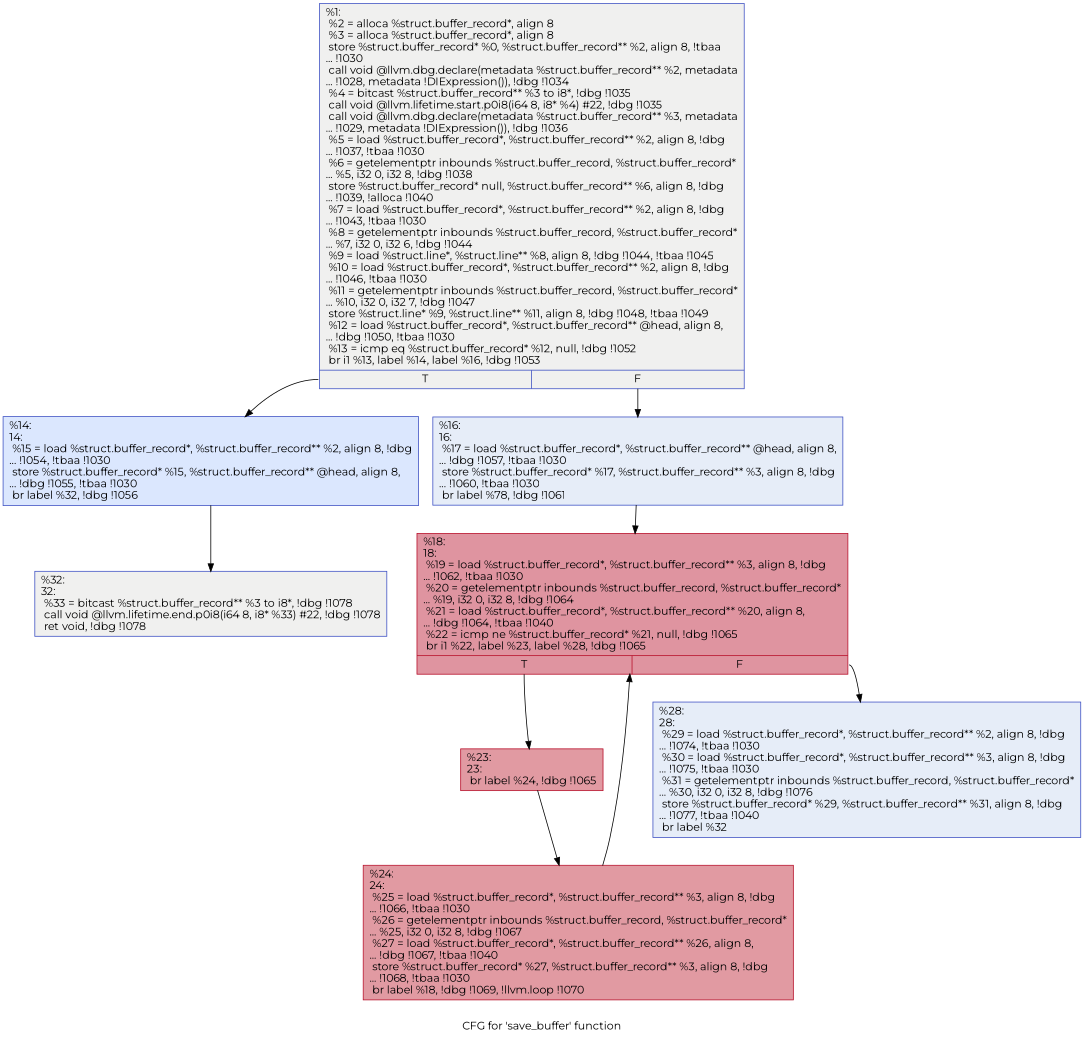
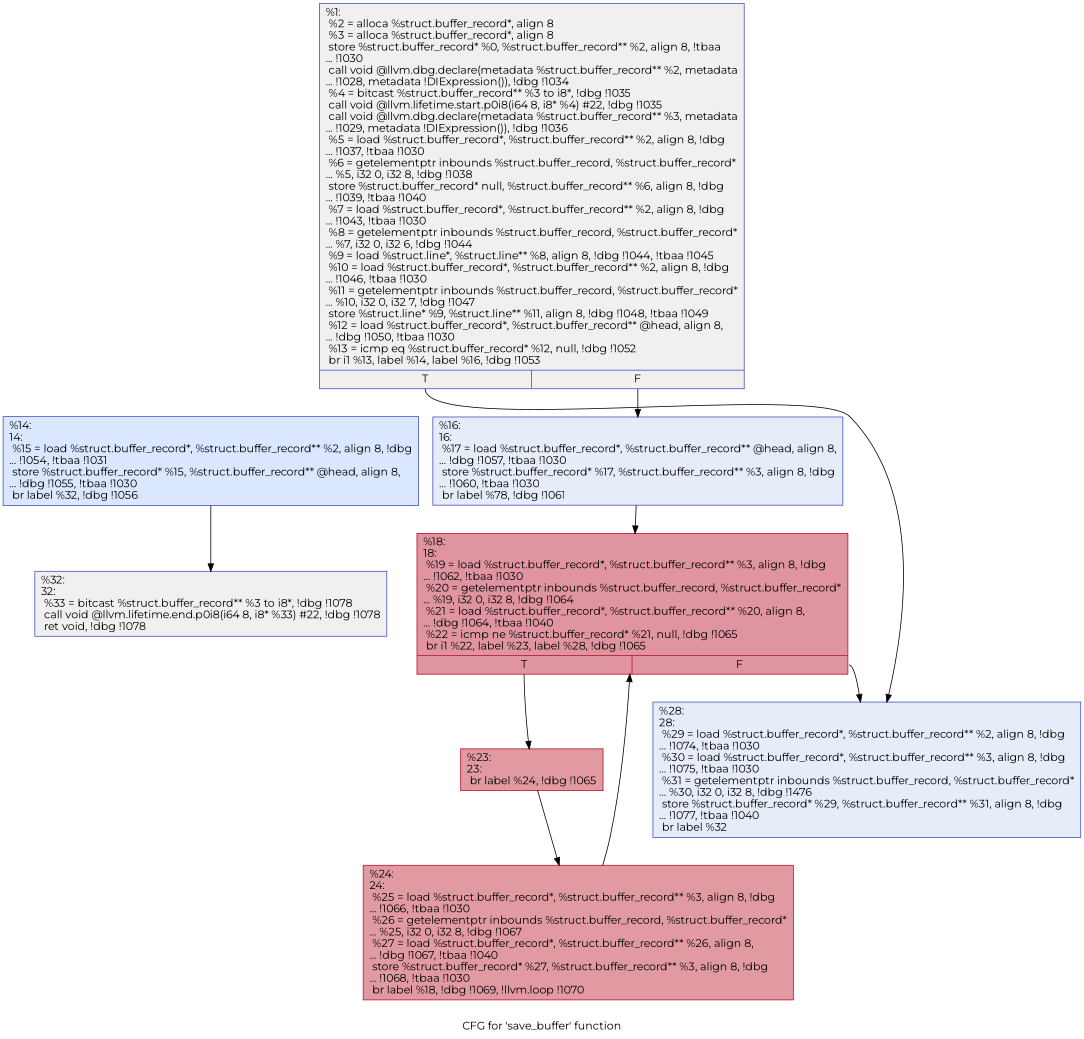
(379, 198) -> (376, 198)
(282, 389) -> (782, 405)
(60, 461) -> (58, 461)
(736, 793) -> (736, 793)
